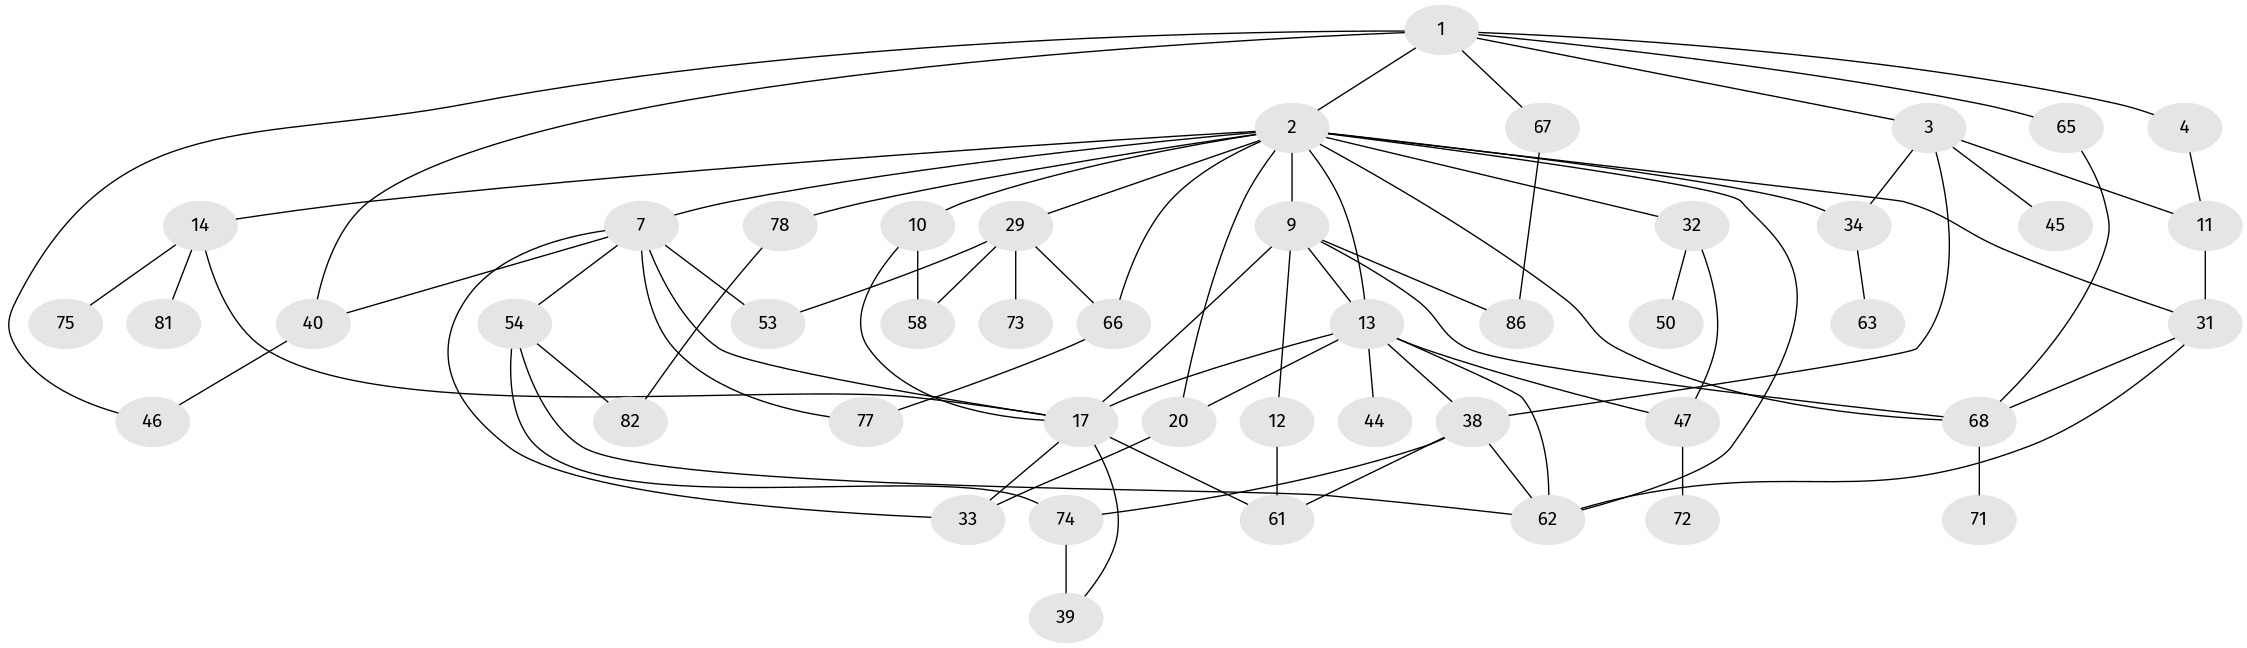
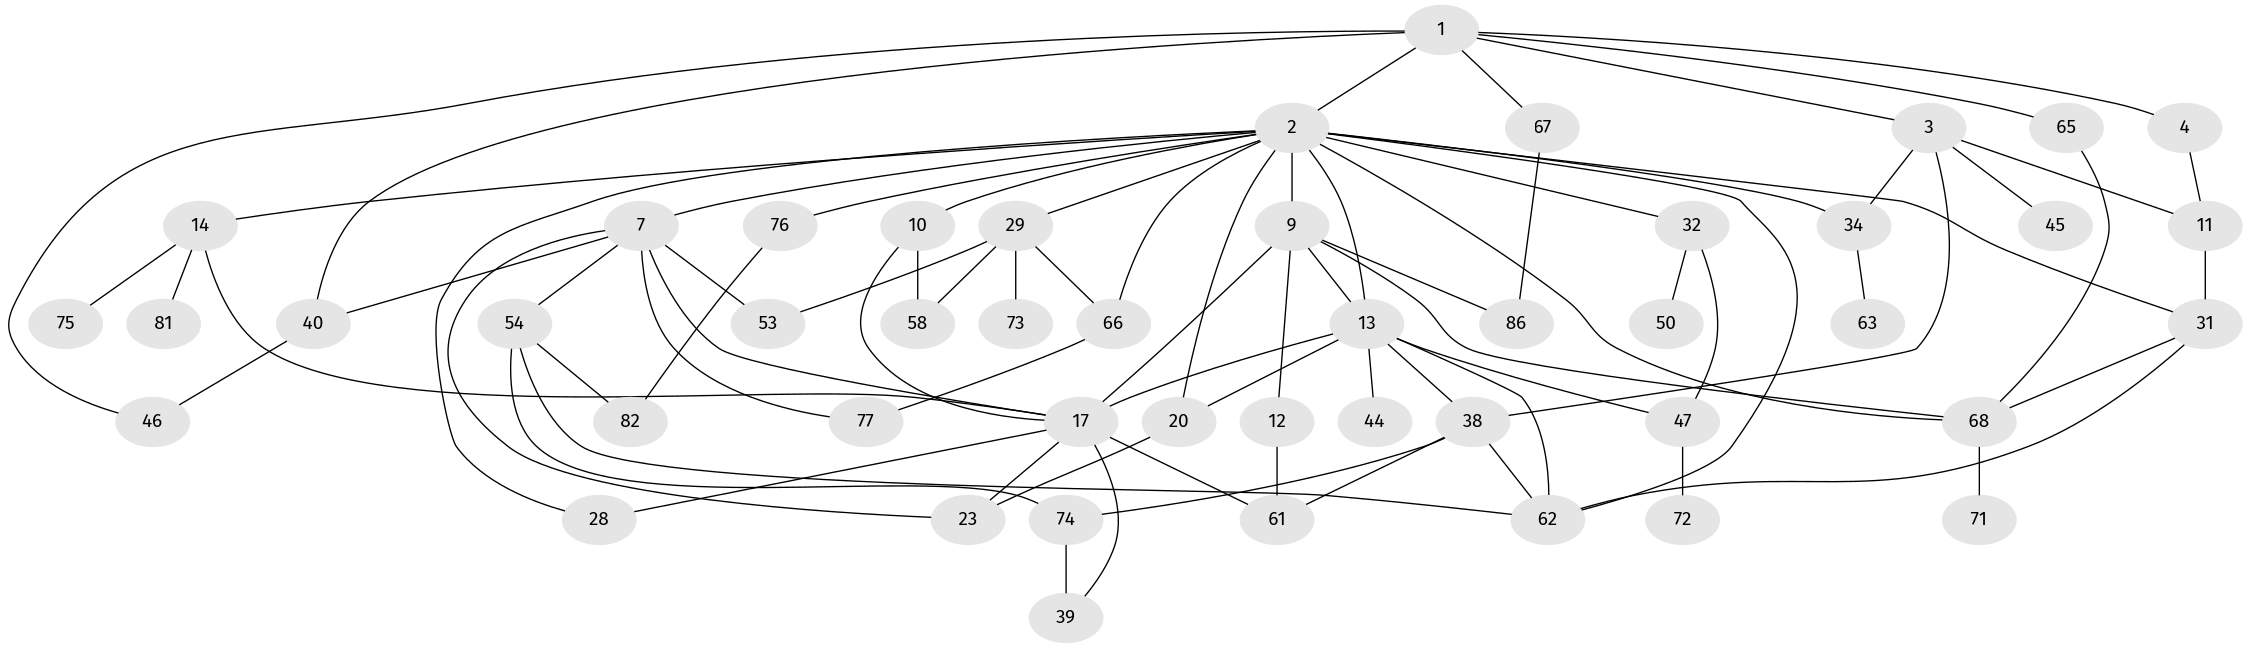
(780, 226) -> (780, 226)
none -> (599, 520)
(968, 520) -> (968, 520)
